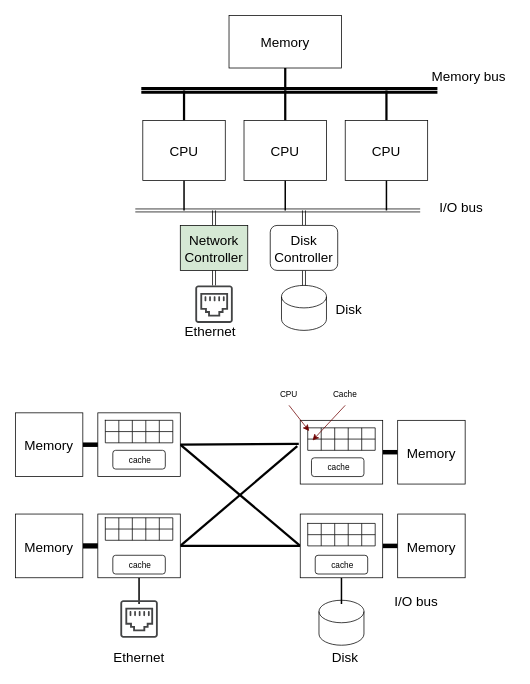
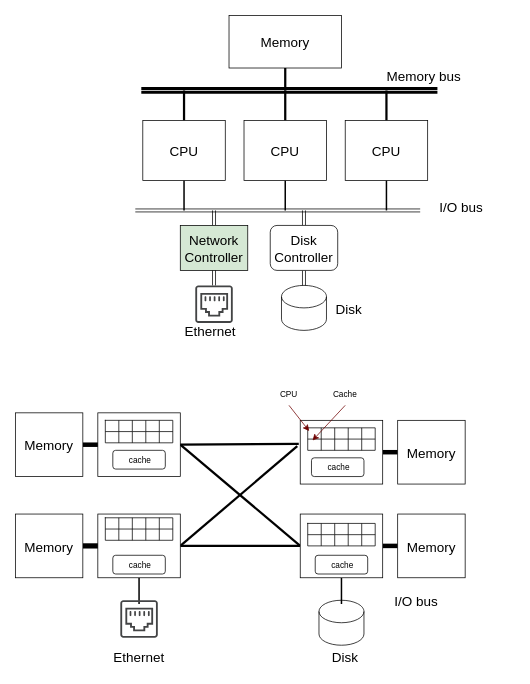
(469, 75) -> (424, 75)
